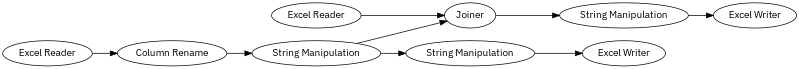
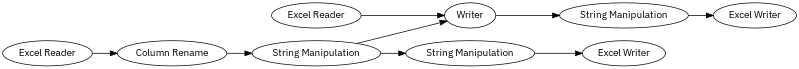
(470, 15) -> (470, 15)
